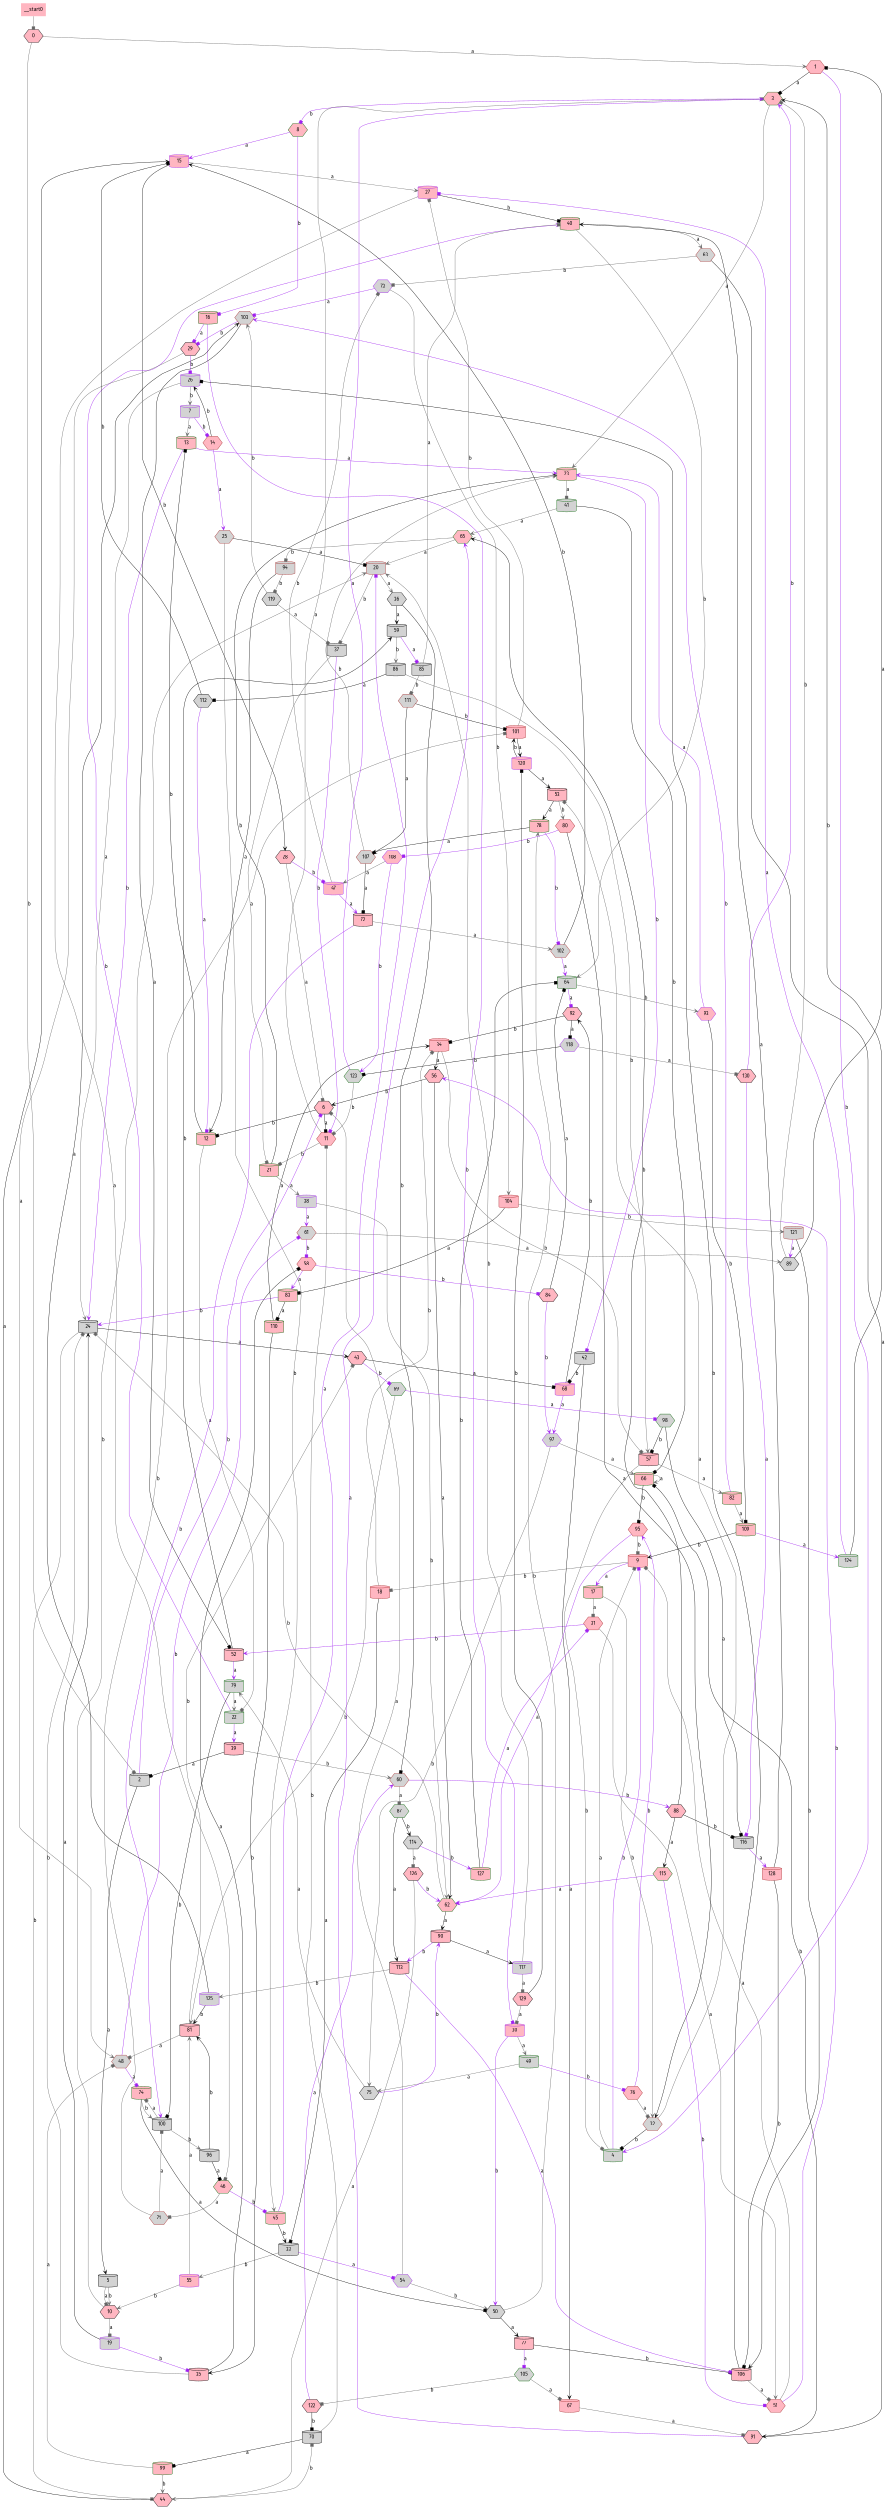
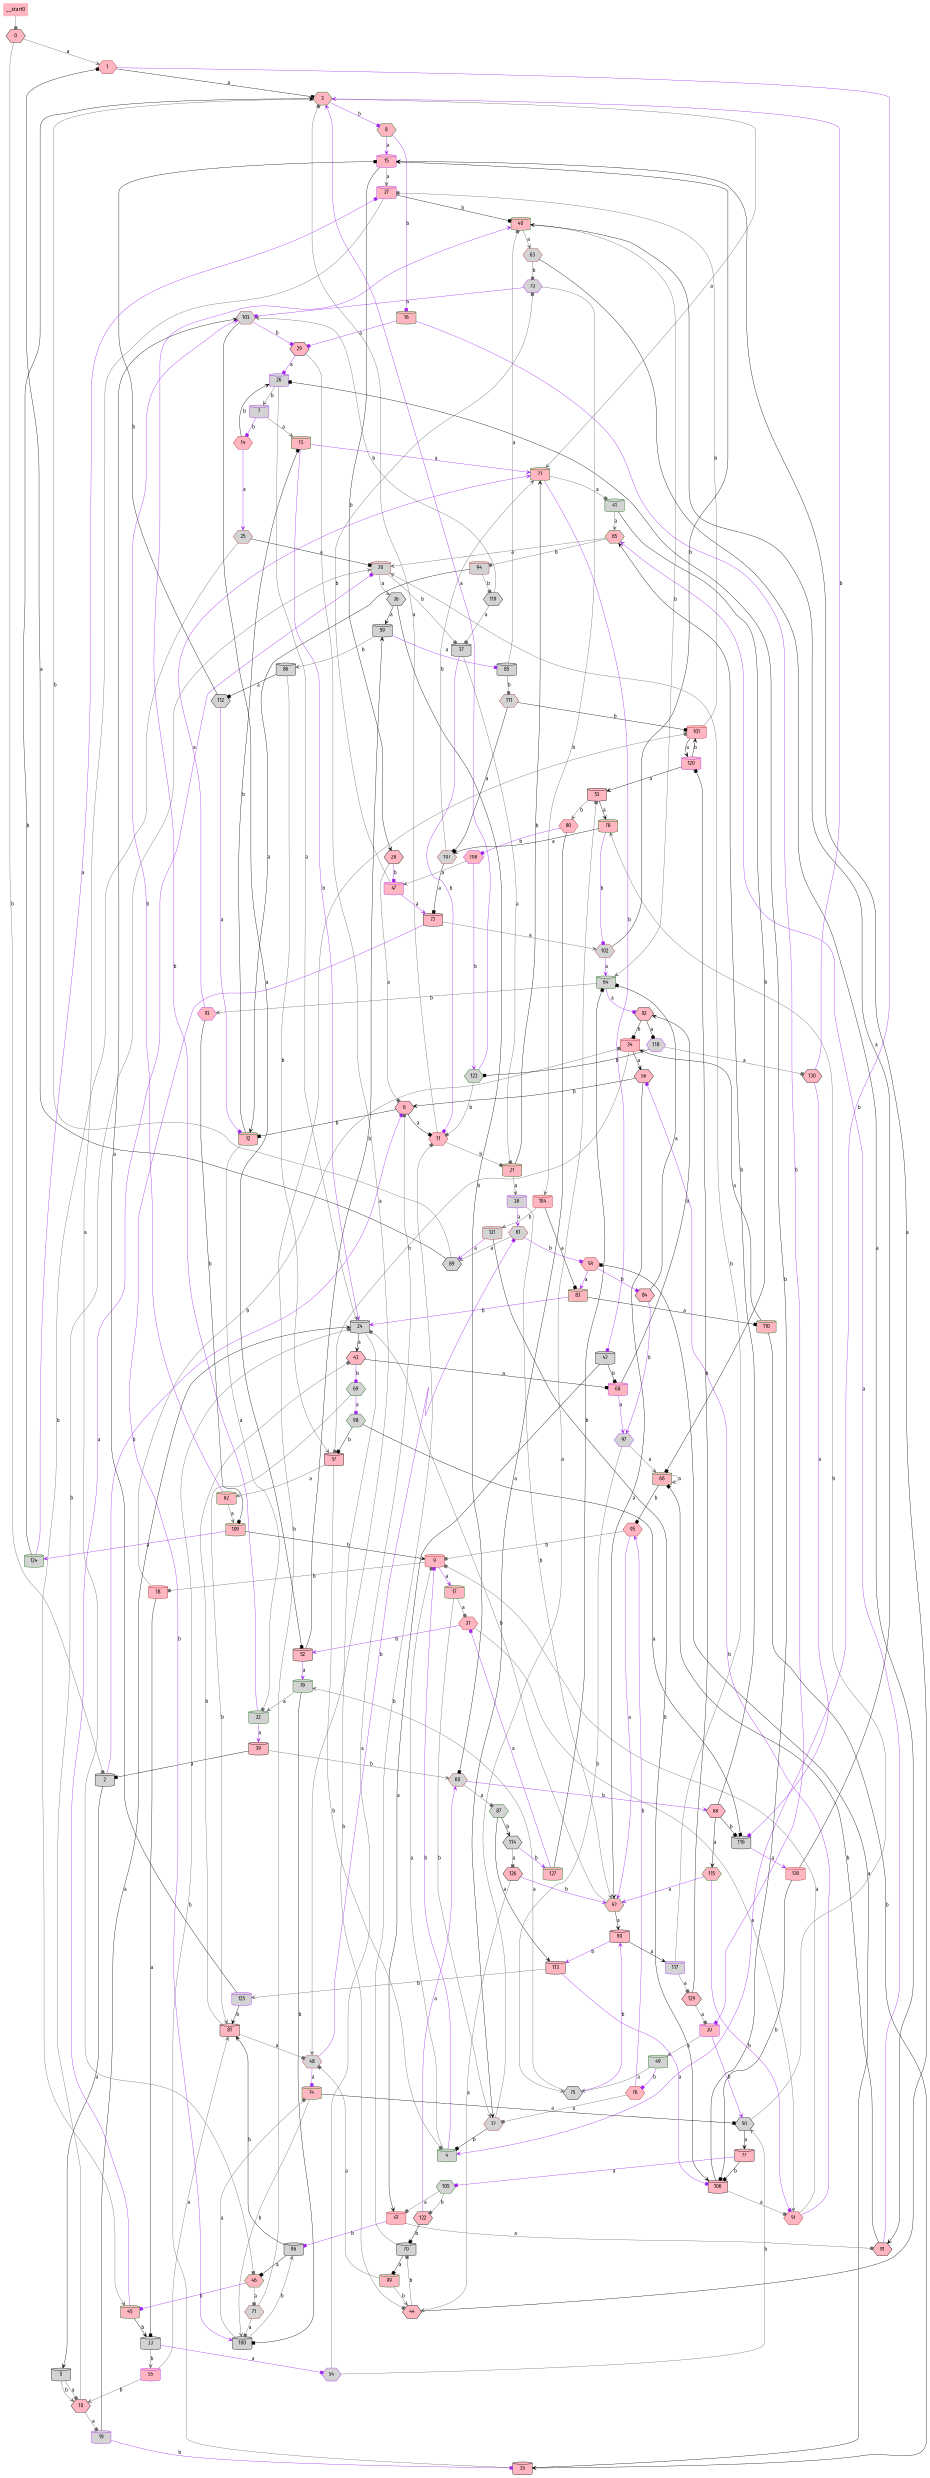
(192, 365) -> (292, 365)
(829, 1602) -> (728, 1663)
none -> (349, 2233)
